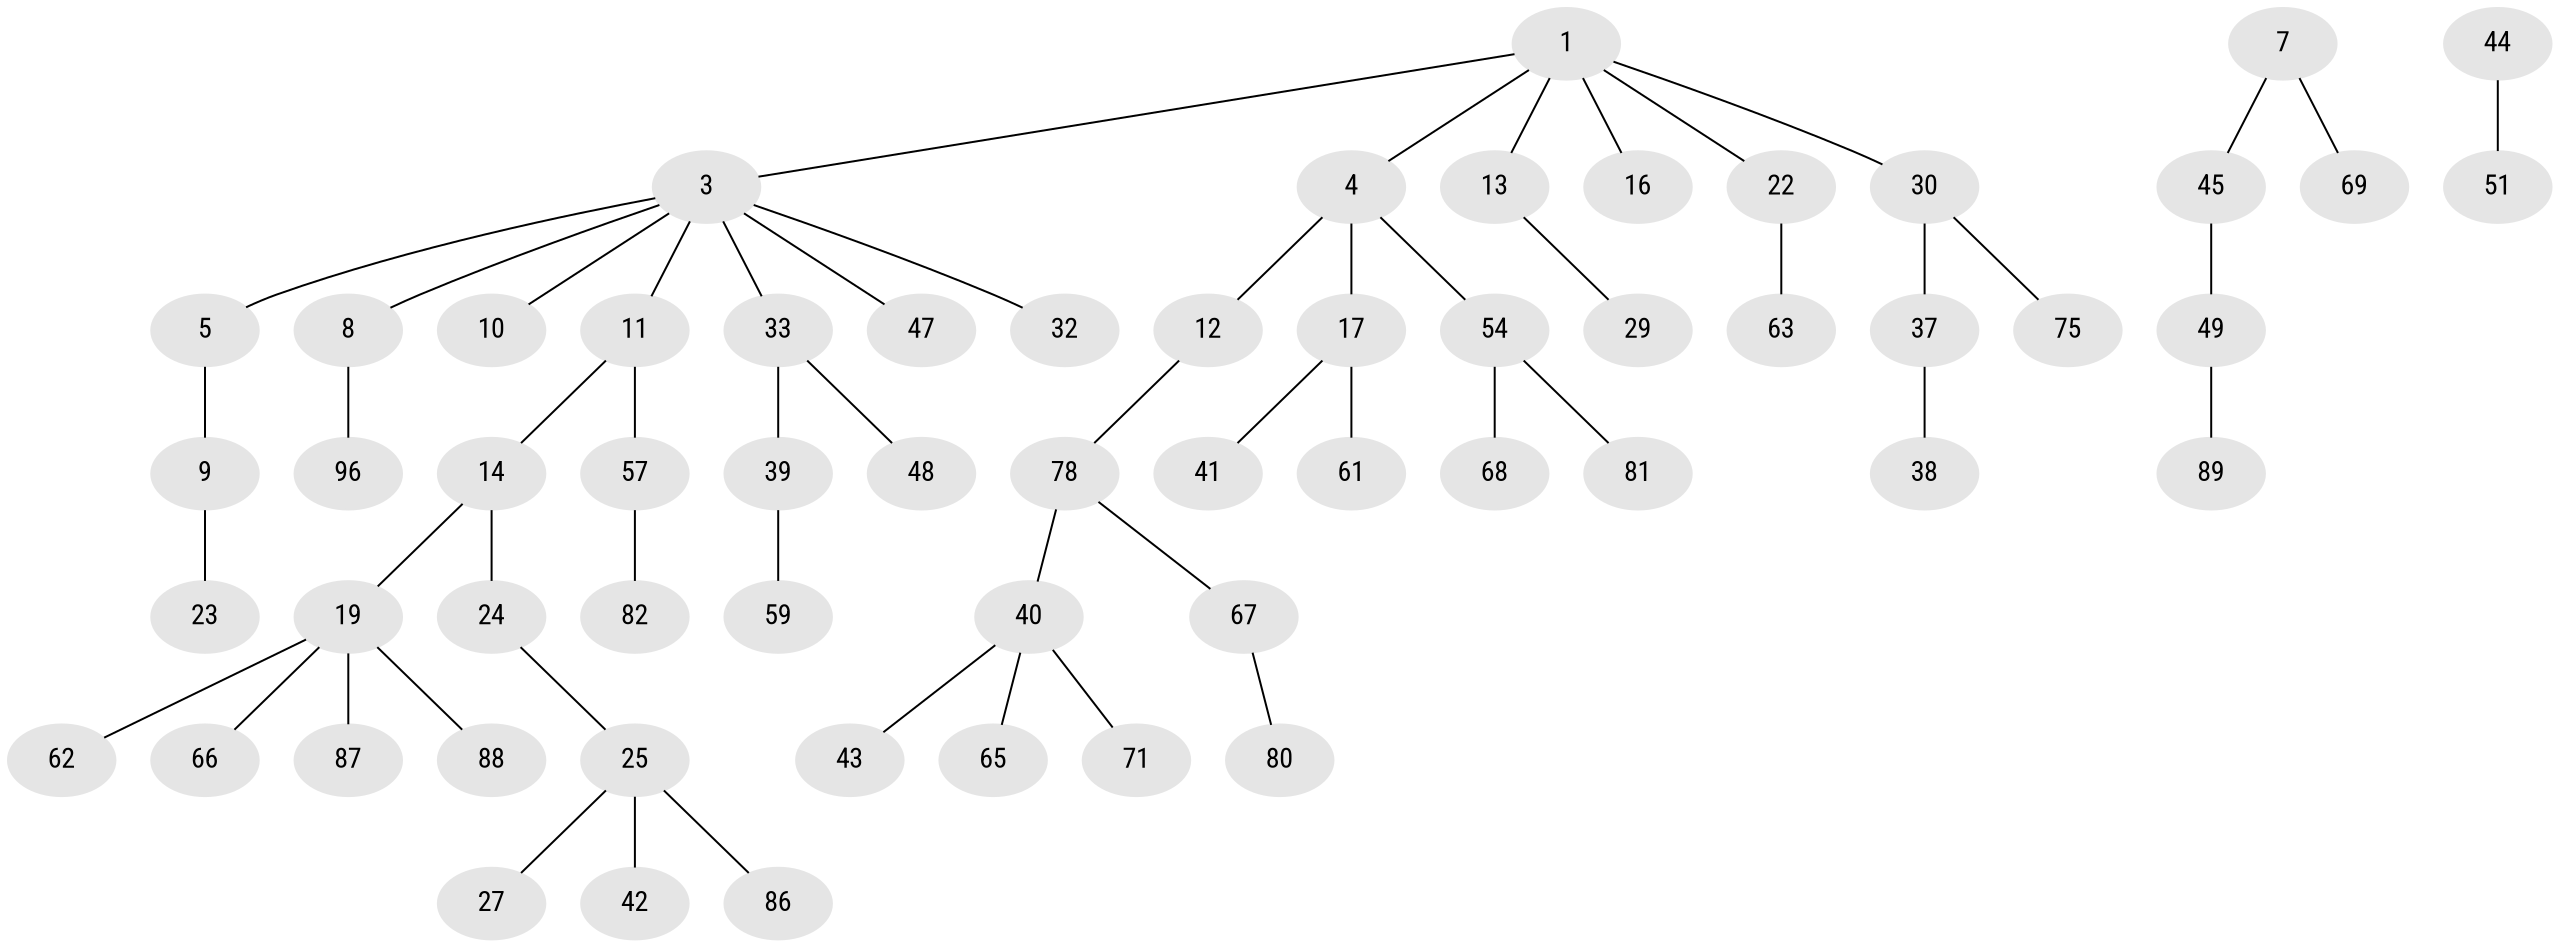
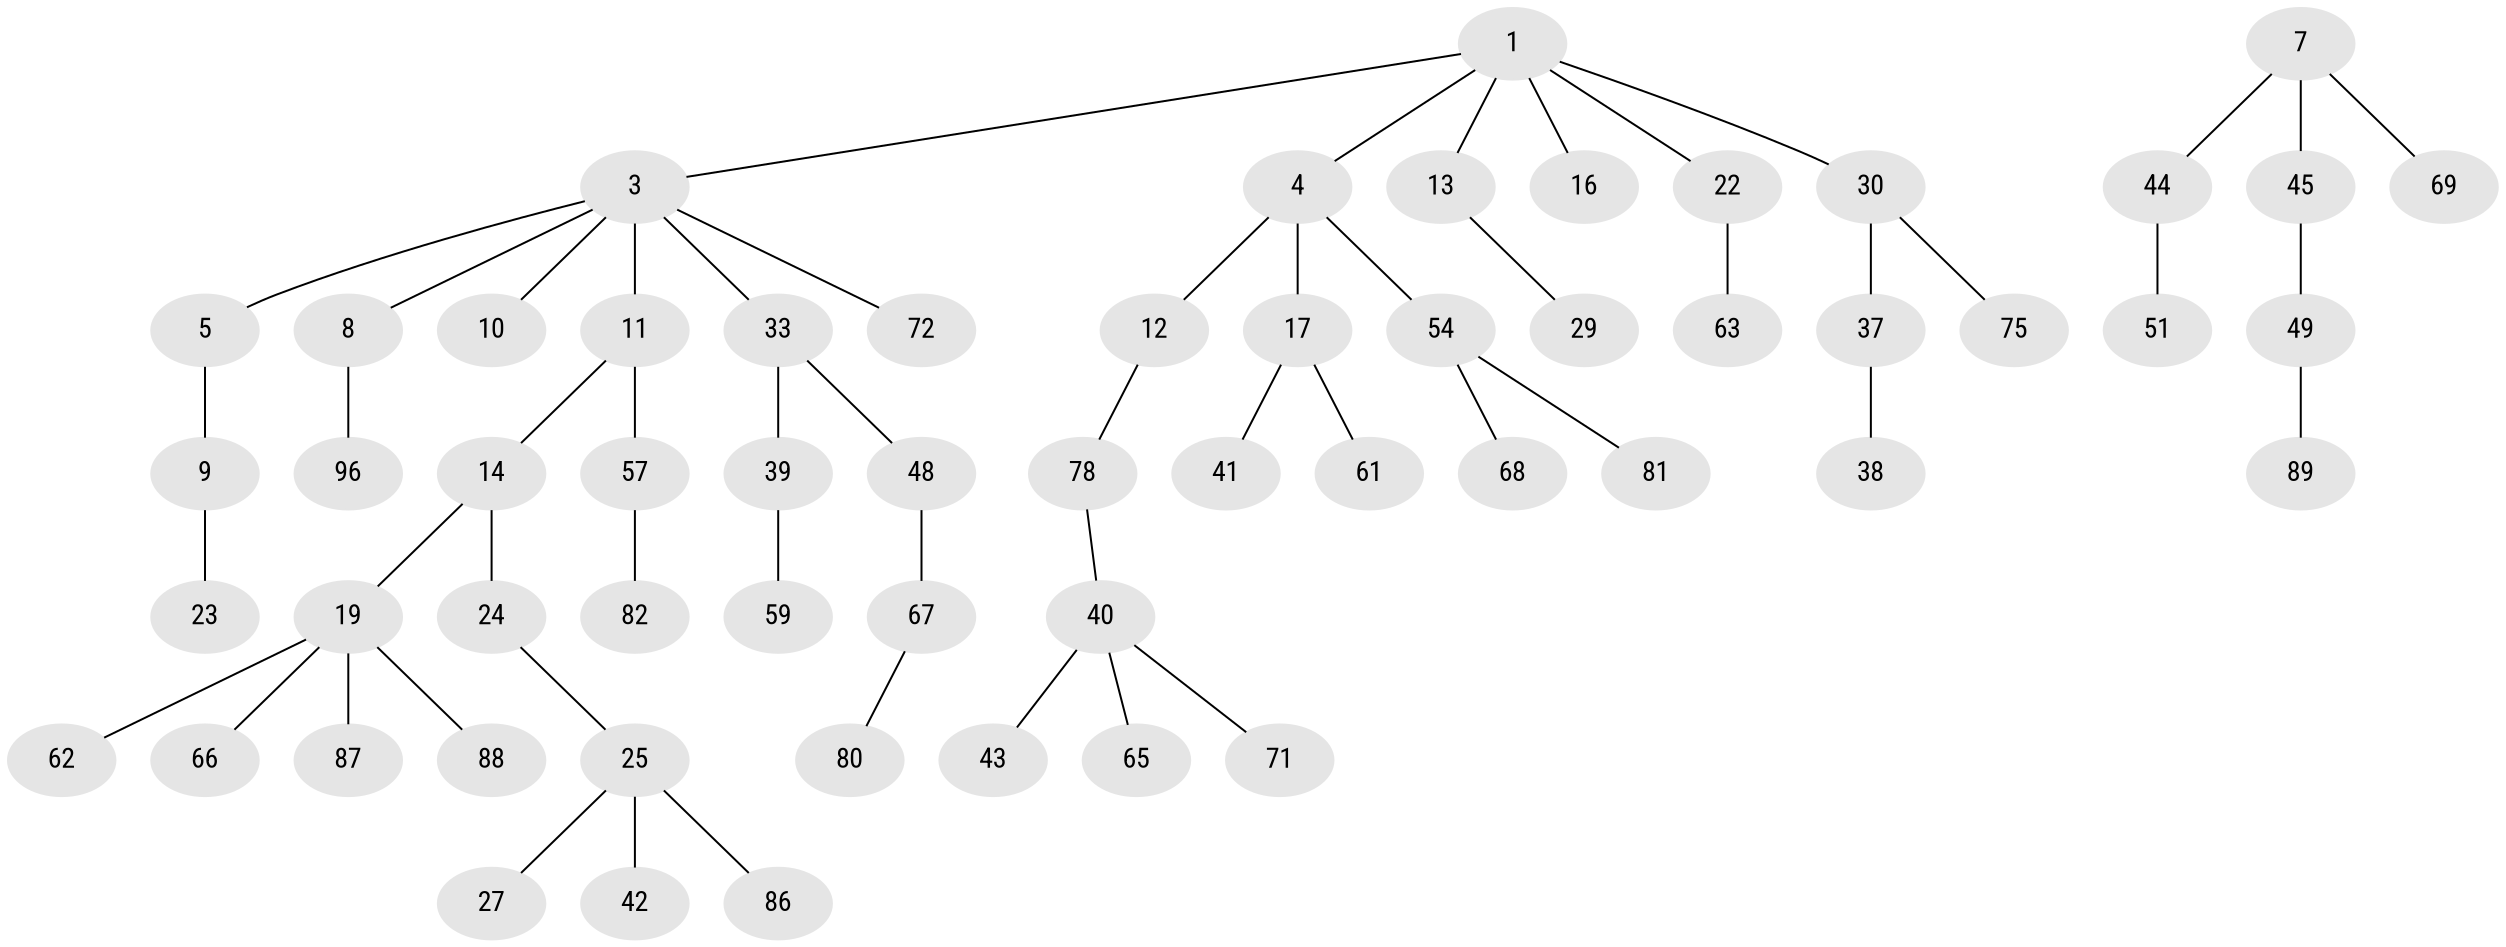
none -> (2229, 115)
(921, 330) -> none
(1065, 330) -> (921, 330)
(1154, 545) -> (921, 546)
